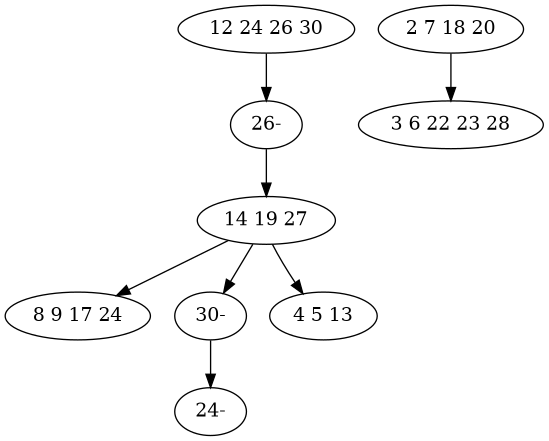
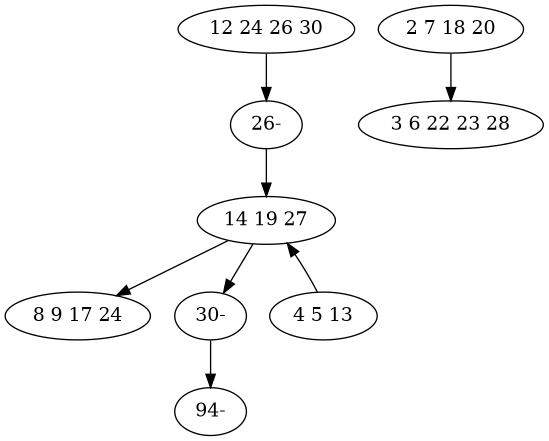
(283, 264) -> (307, 273)
(211, 412) -> (211, 412)
